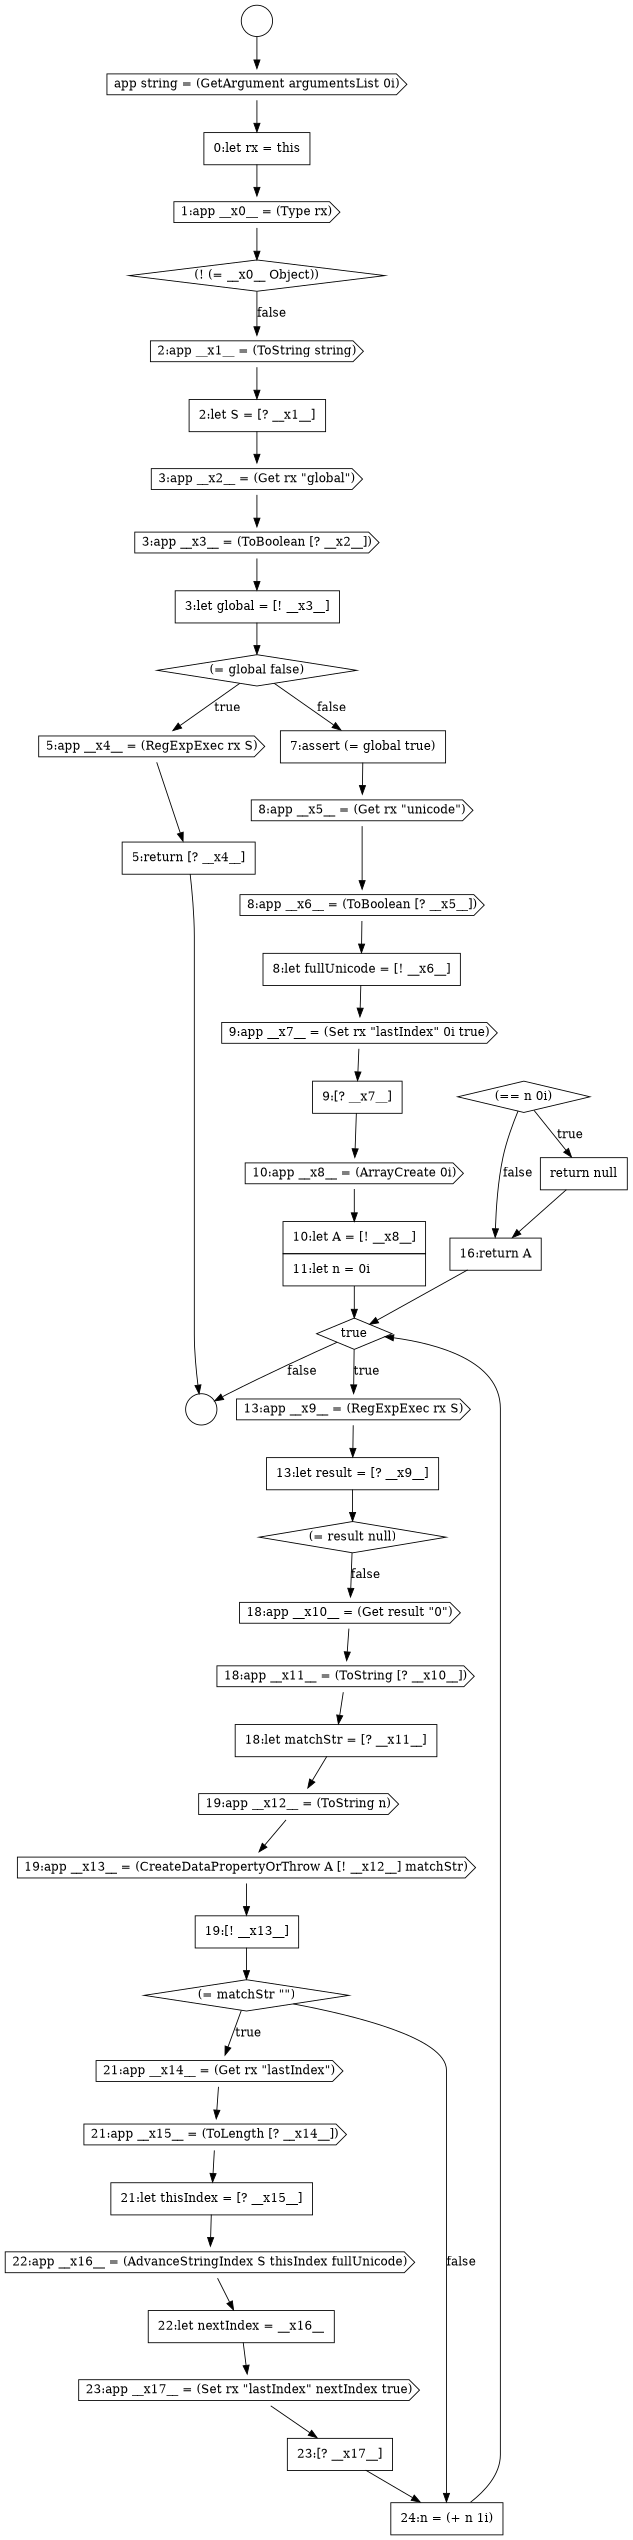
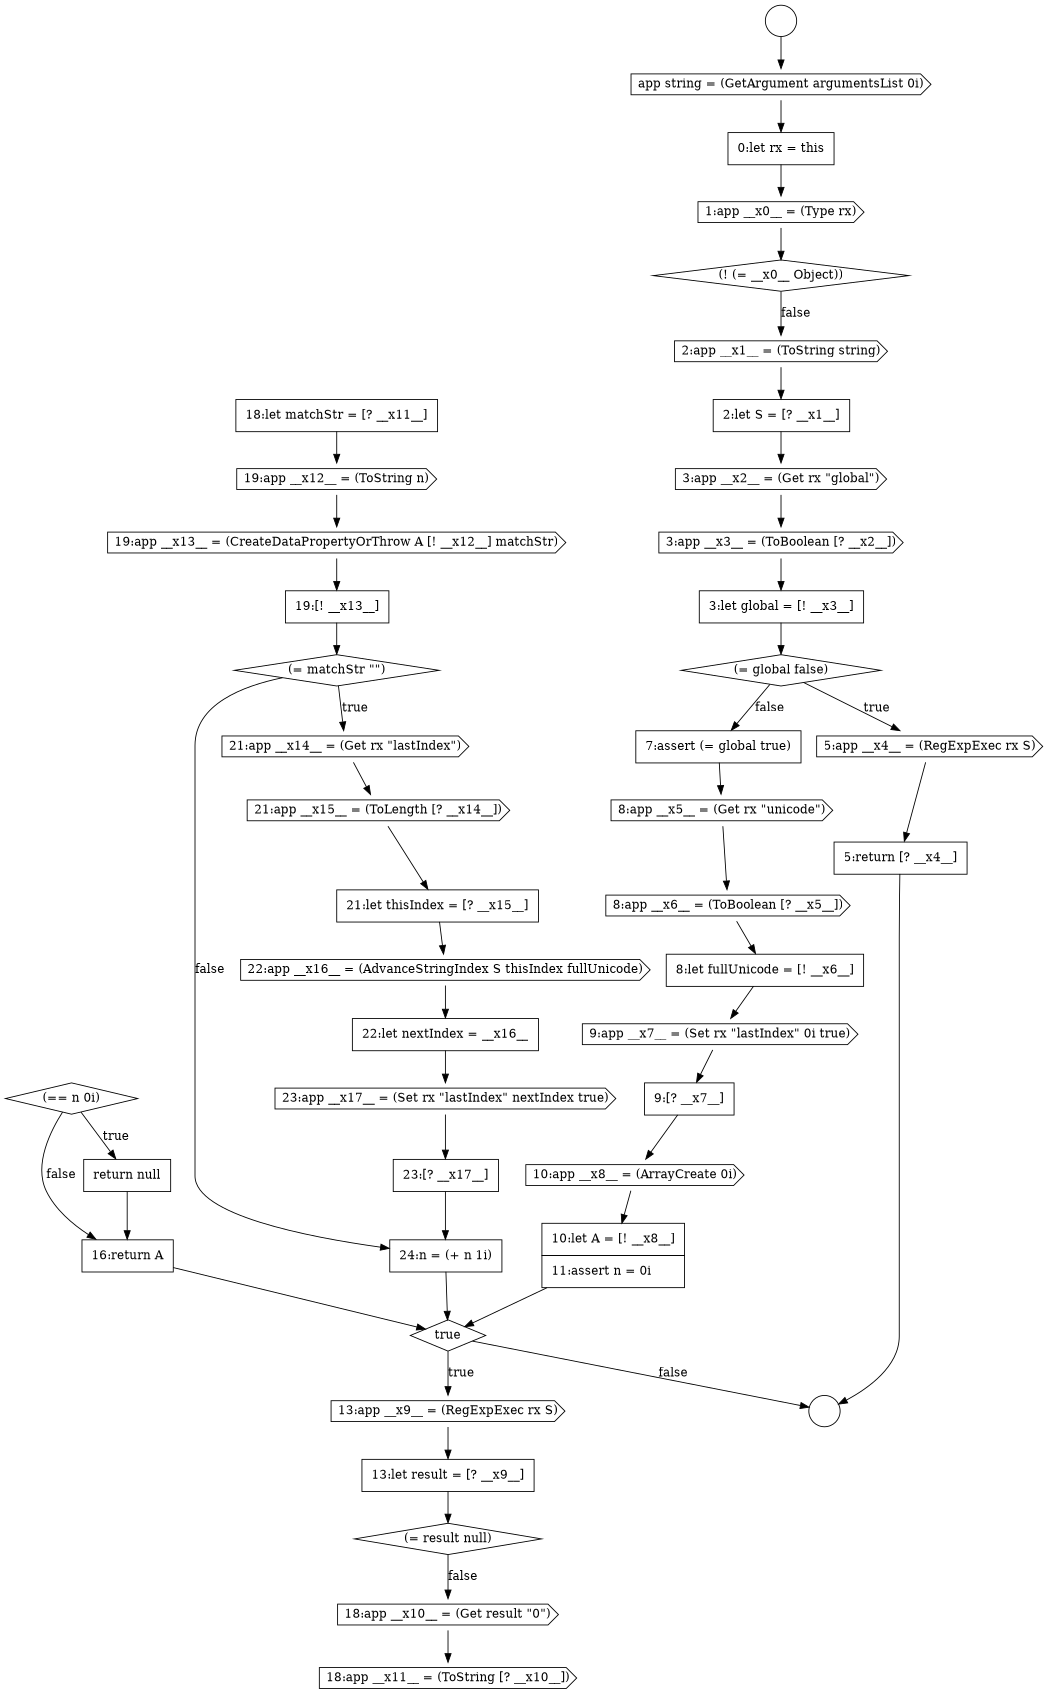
(332, 1269) -> (601, 1271)
(342, 1704) -> none
